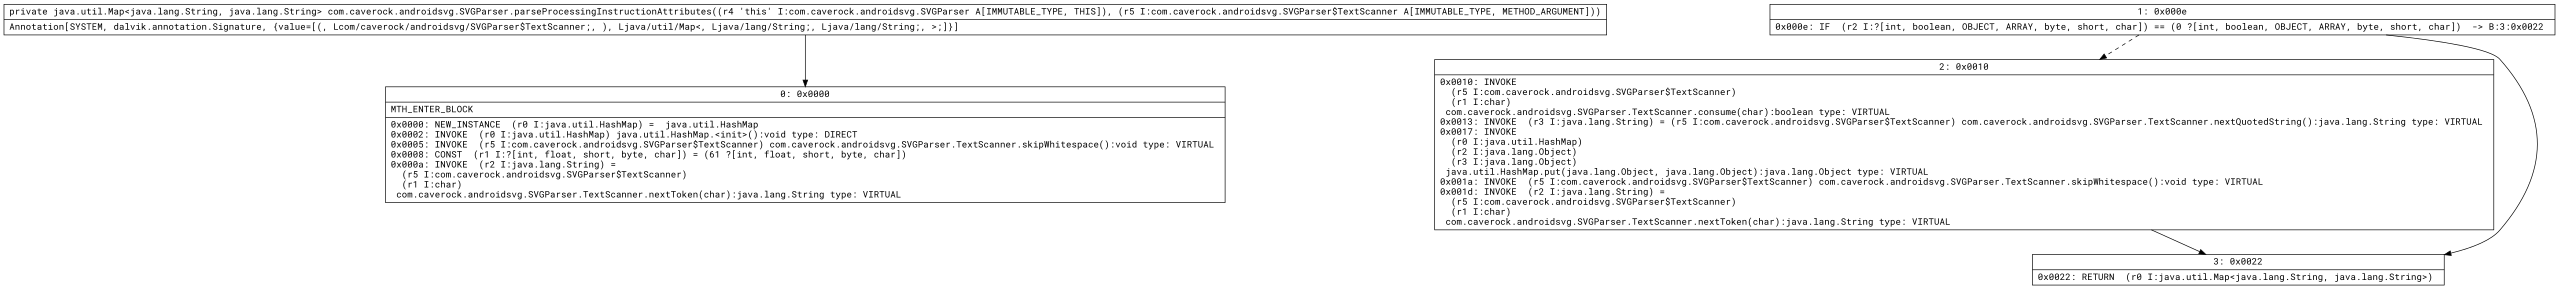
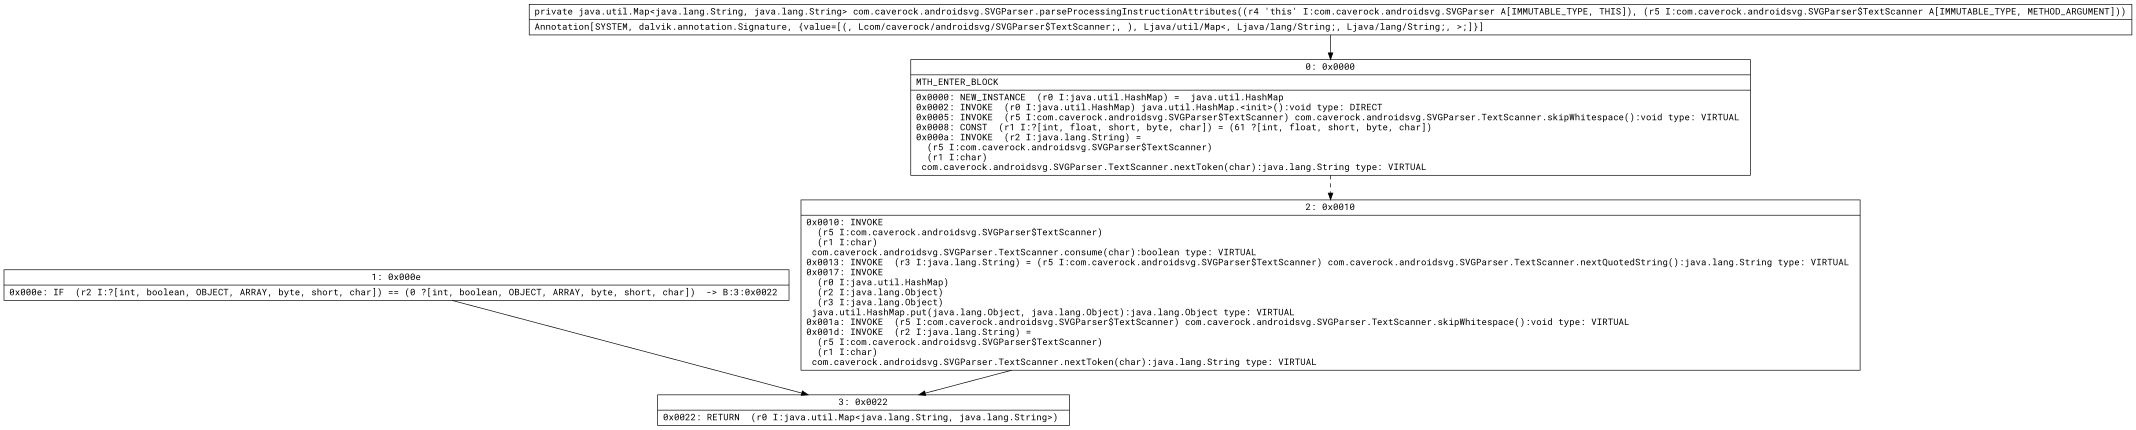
(2122, 45) -> (1331, 184)
